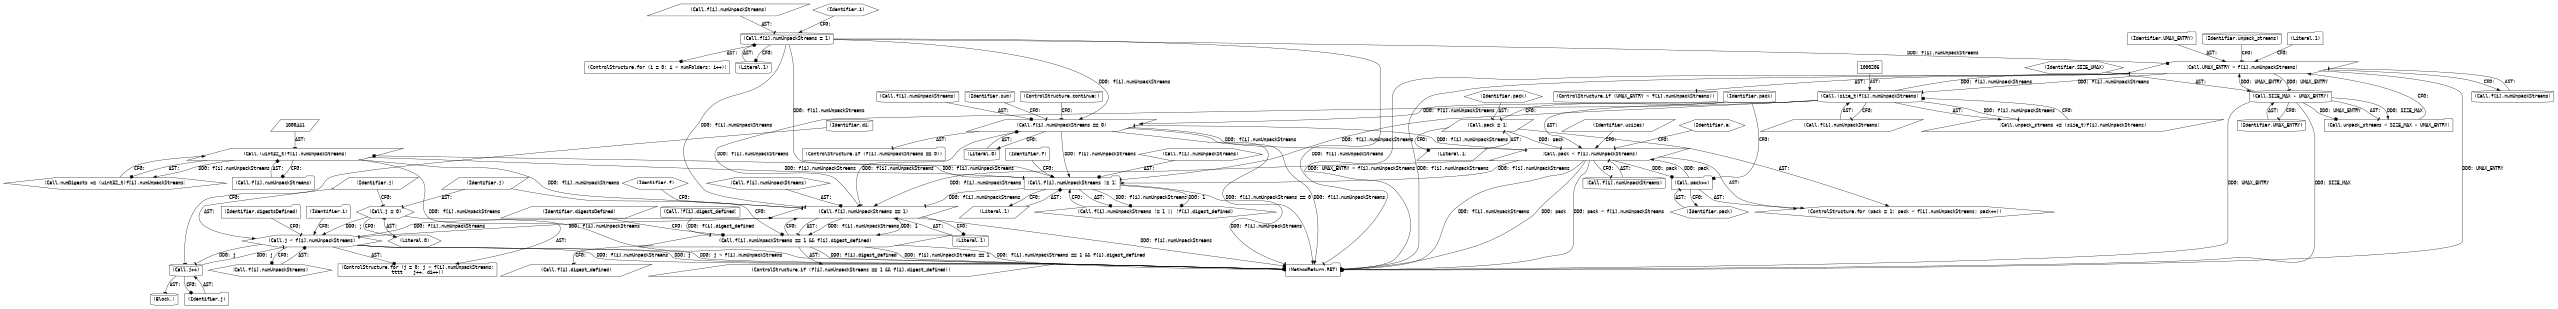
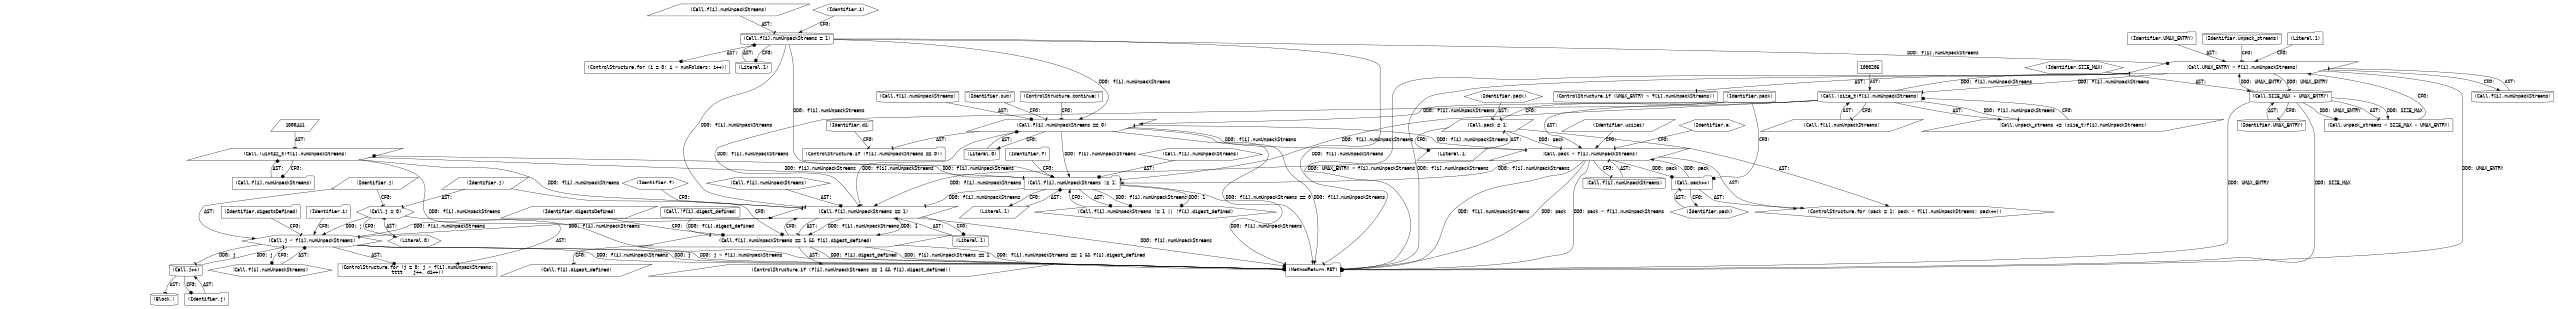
(2074, 68) -> (2074, 68)
(513, 155) -> (861, 139)
(115, 183) -> none
